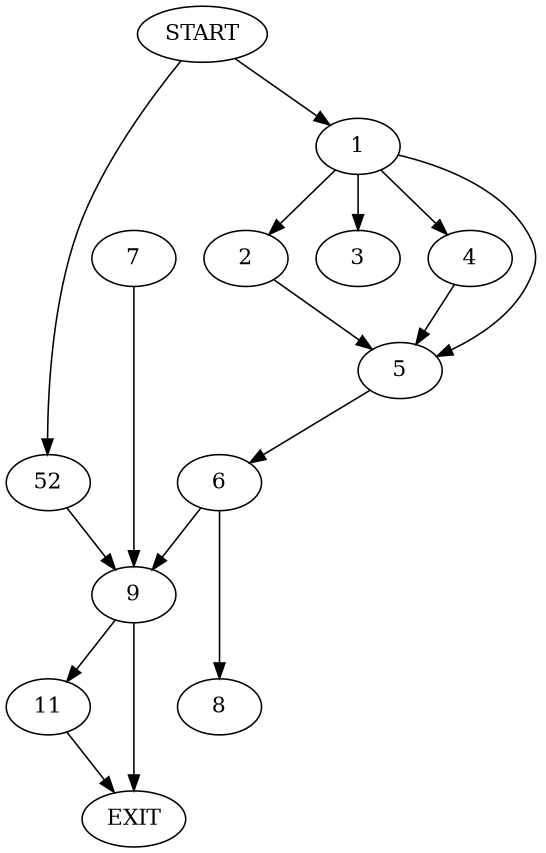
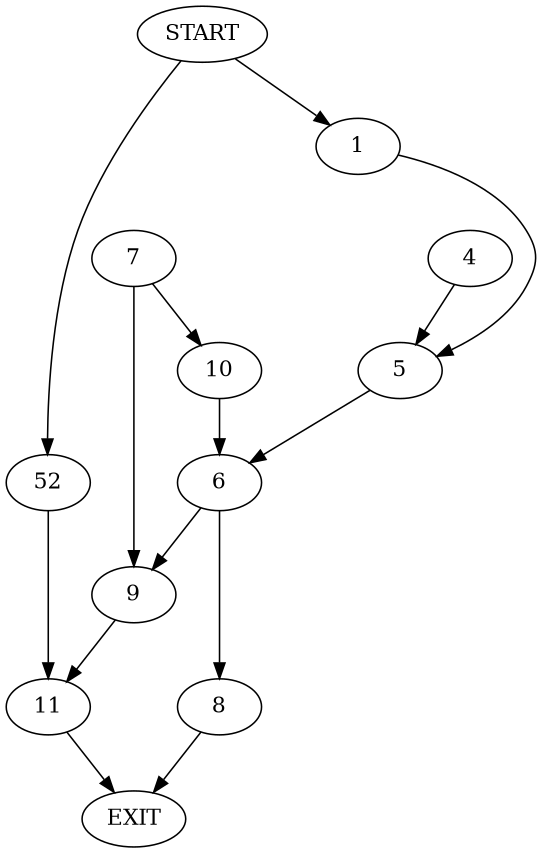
(408, 197) -> none
(246, 258) -> none
(358, 258) -> none
none -> (220, 371)
(86, 533) -> (48, 587)
(134, 699) -> (182, 756)
